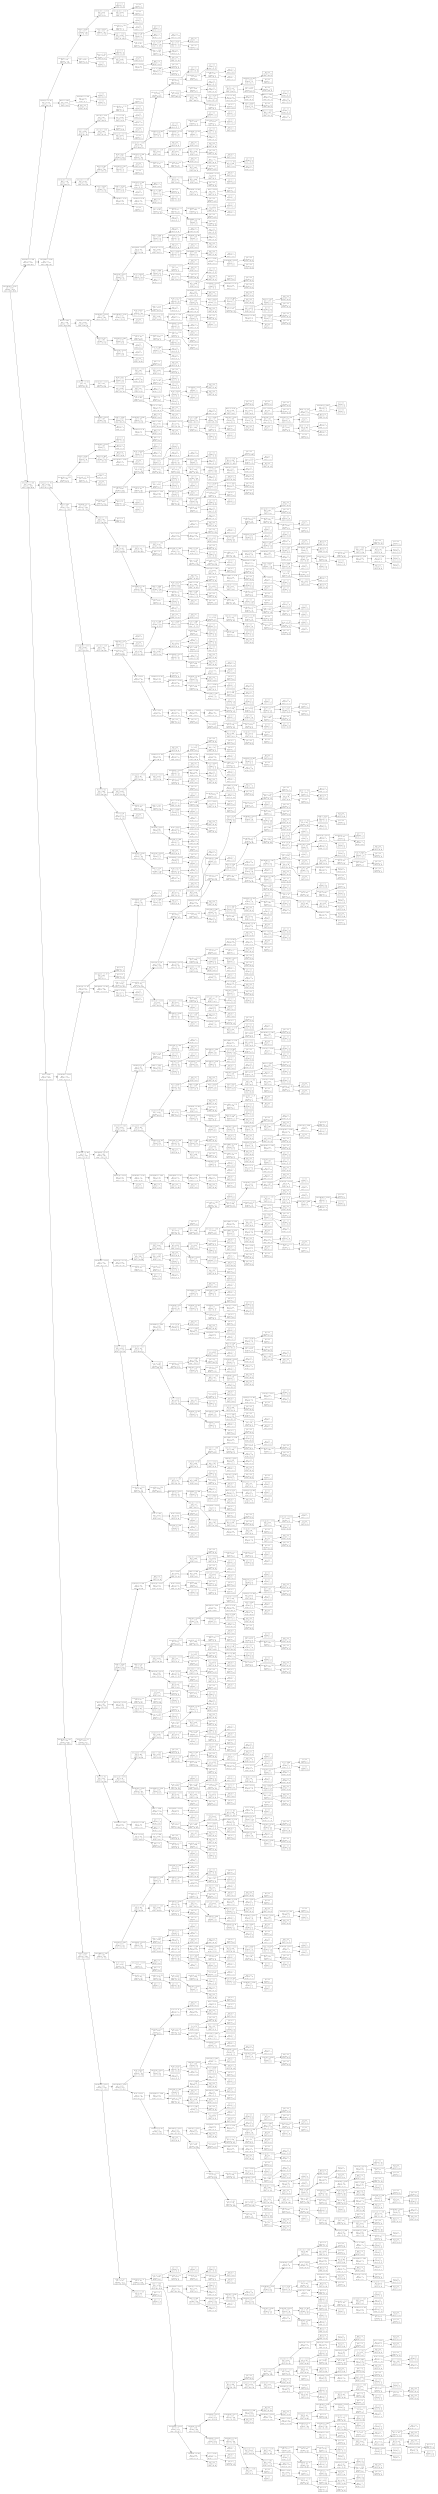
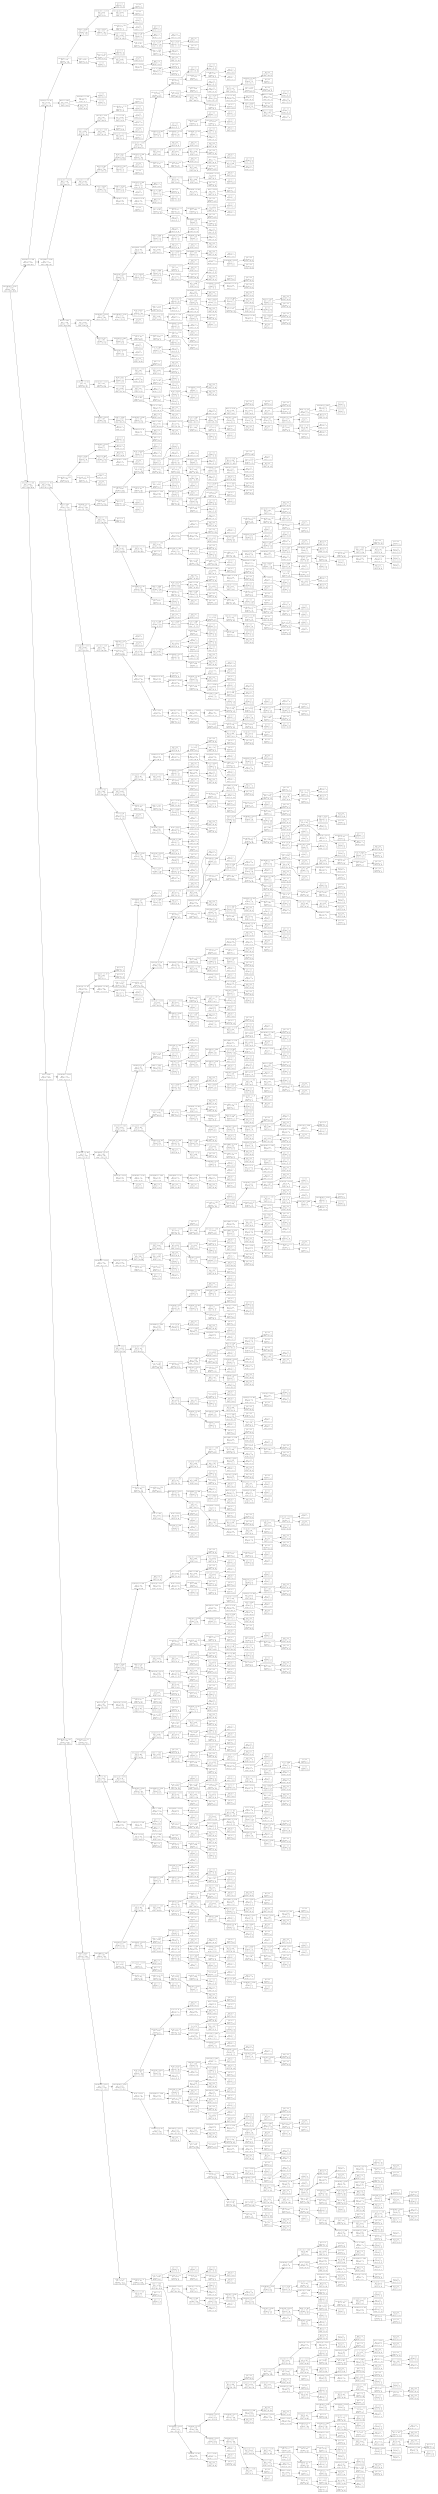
(313, 842) -> (314, 830)
